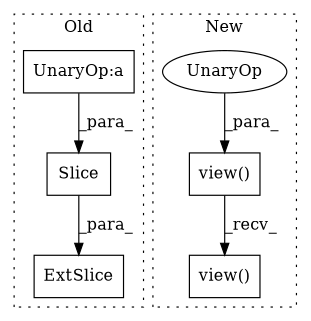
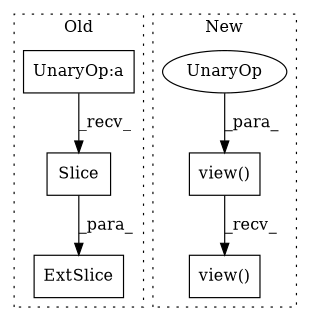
(106, 123) -> (105, 123)
